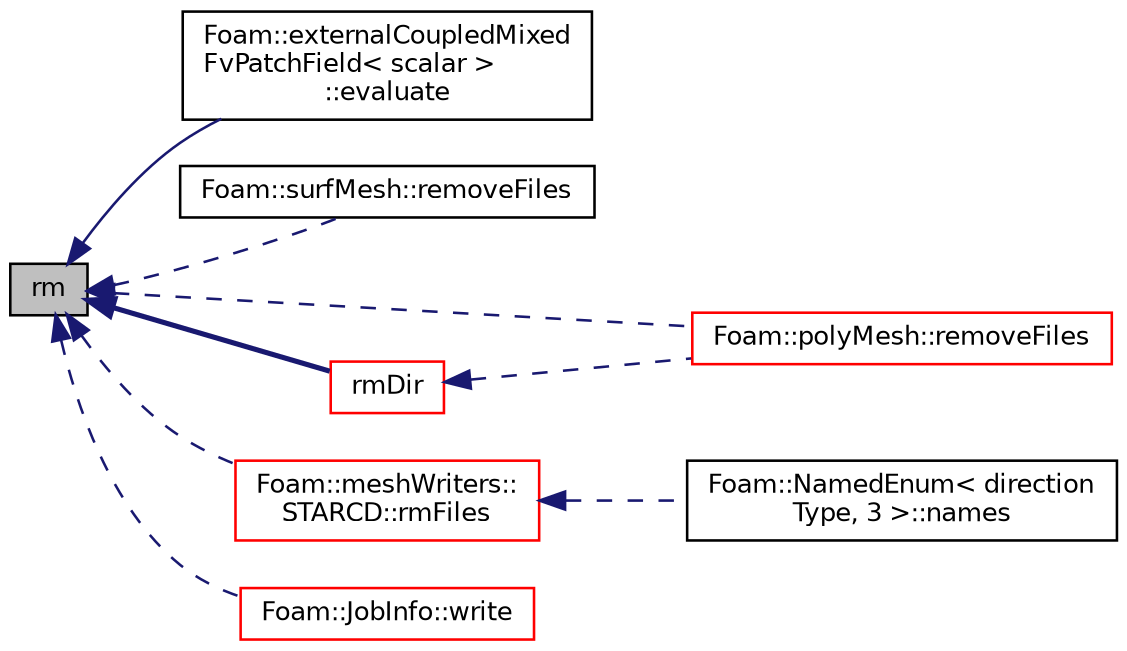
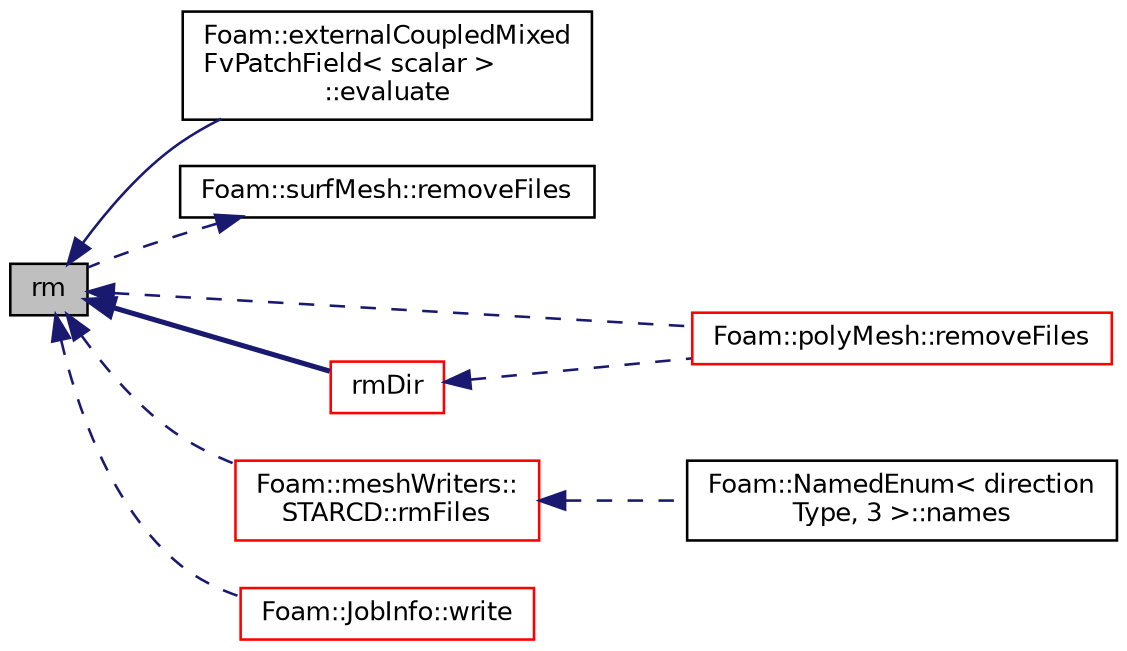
(229, 255) -> (152, 244)
